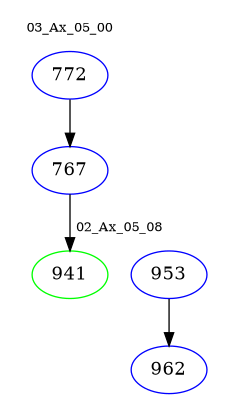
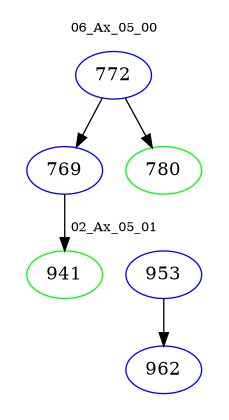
(70, 28) -> (114, 28)
(70, 170) -> (65, 170)
none -> (164, 170)
(120, 228) -> (114, 228)
